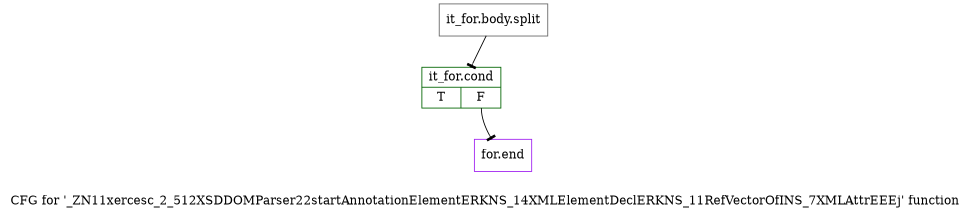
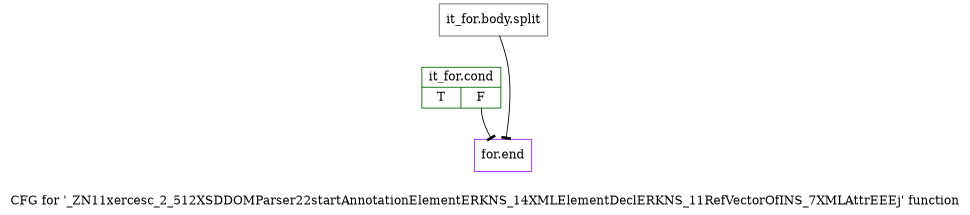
(479, 50) -> (510, 85)
